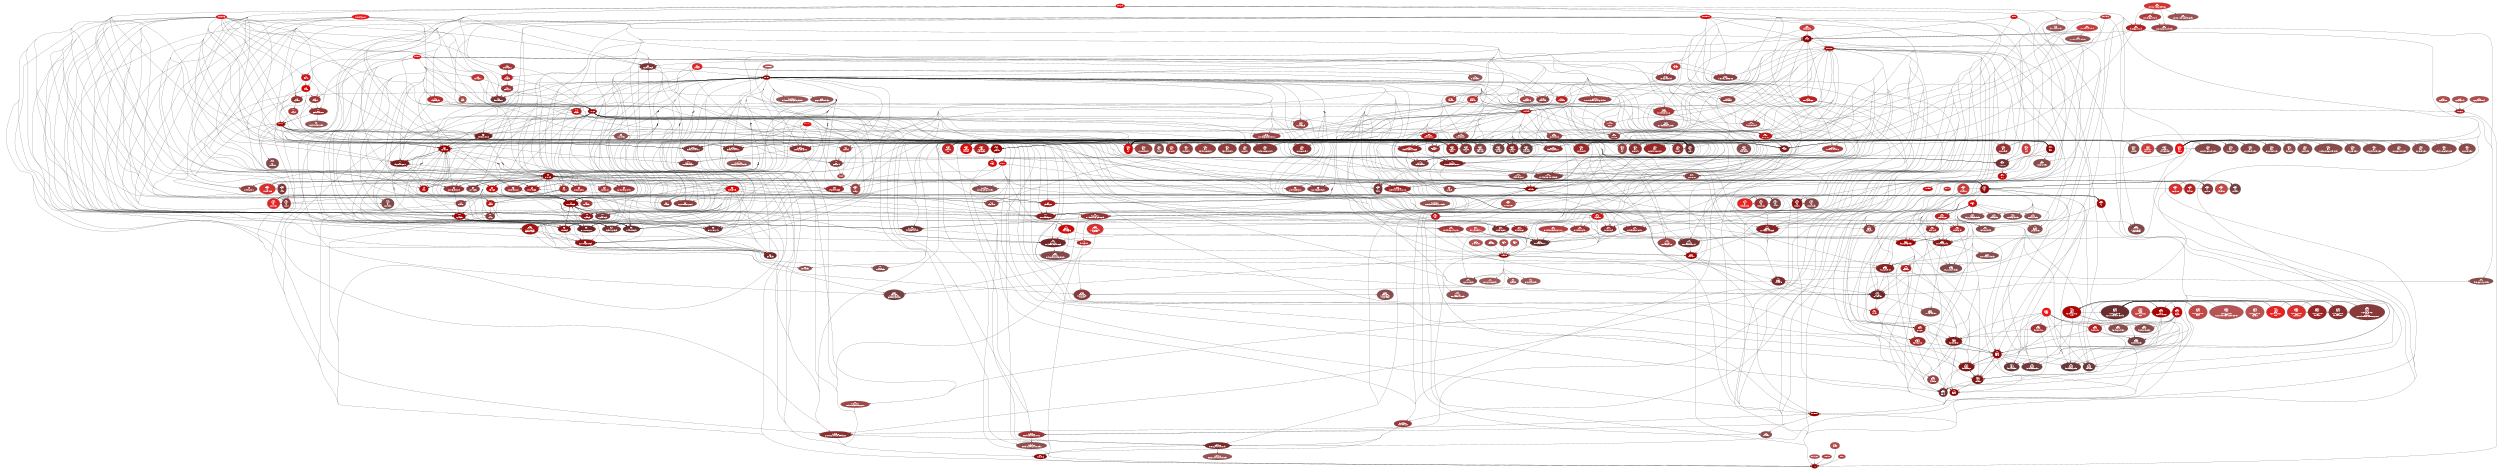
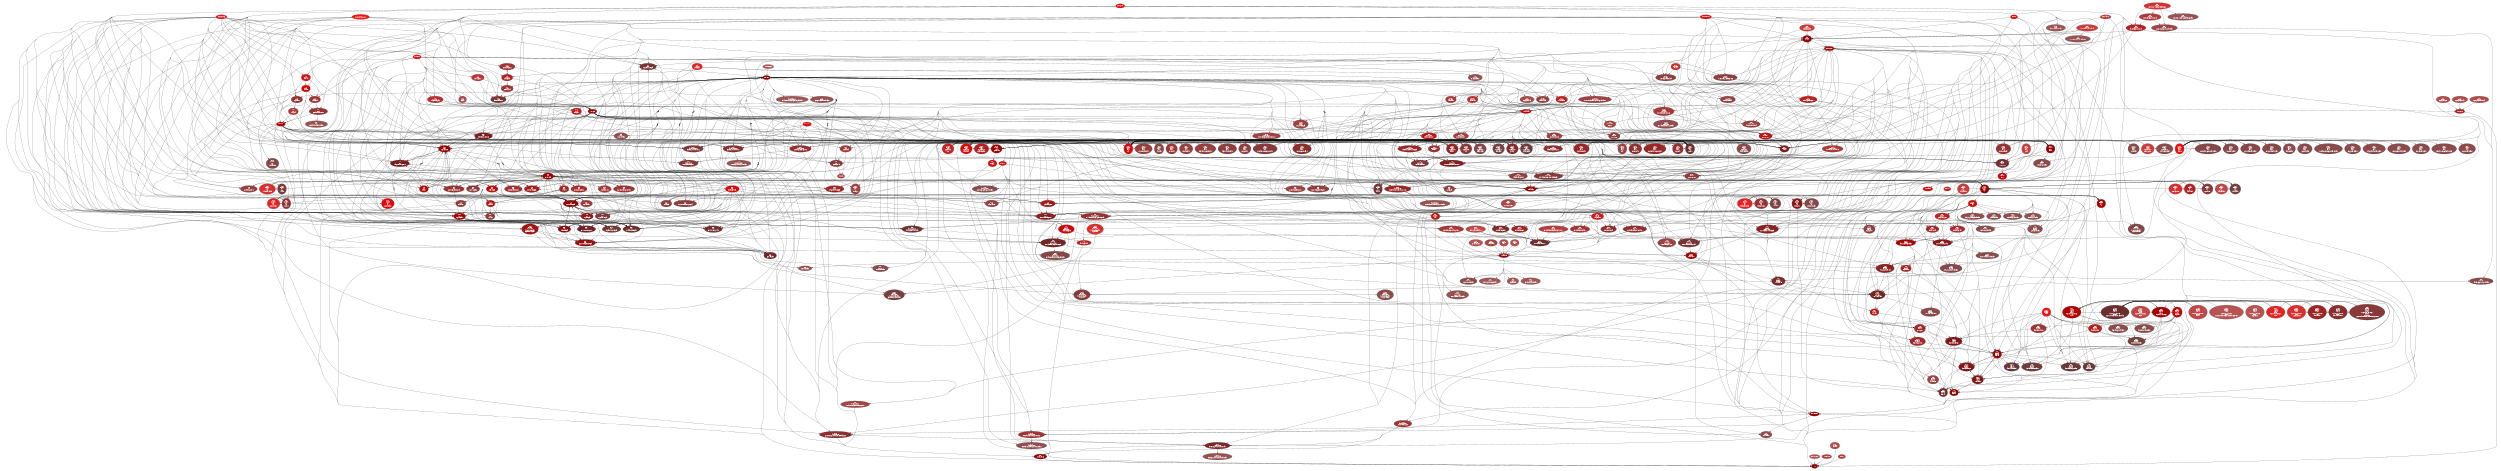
(388, 204) -> (388, 204)
